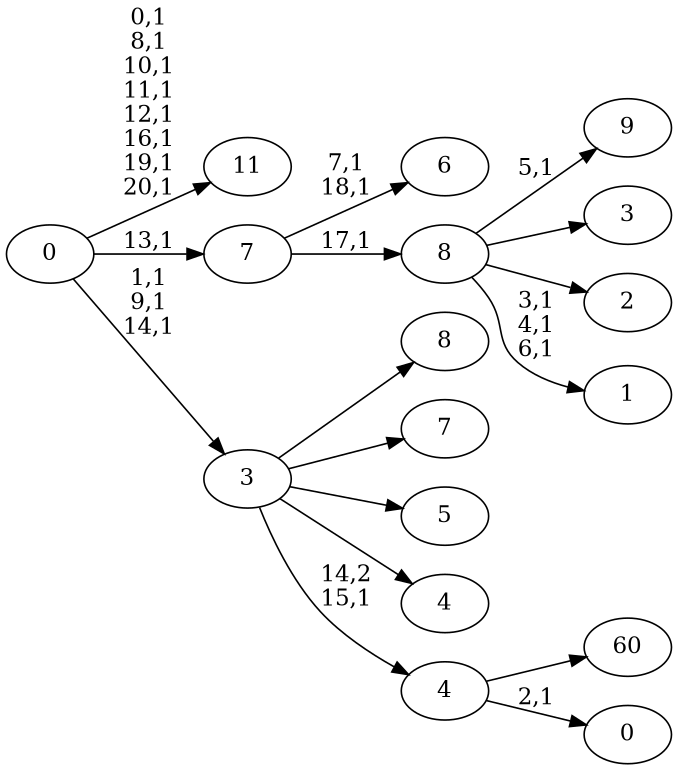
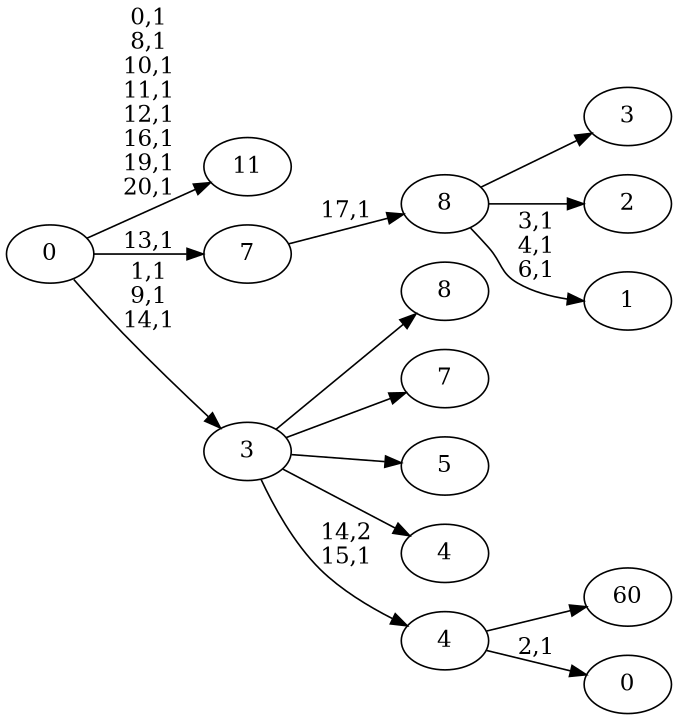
(628, 128) -> none
(445, 167) -> none
